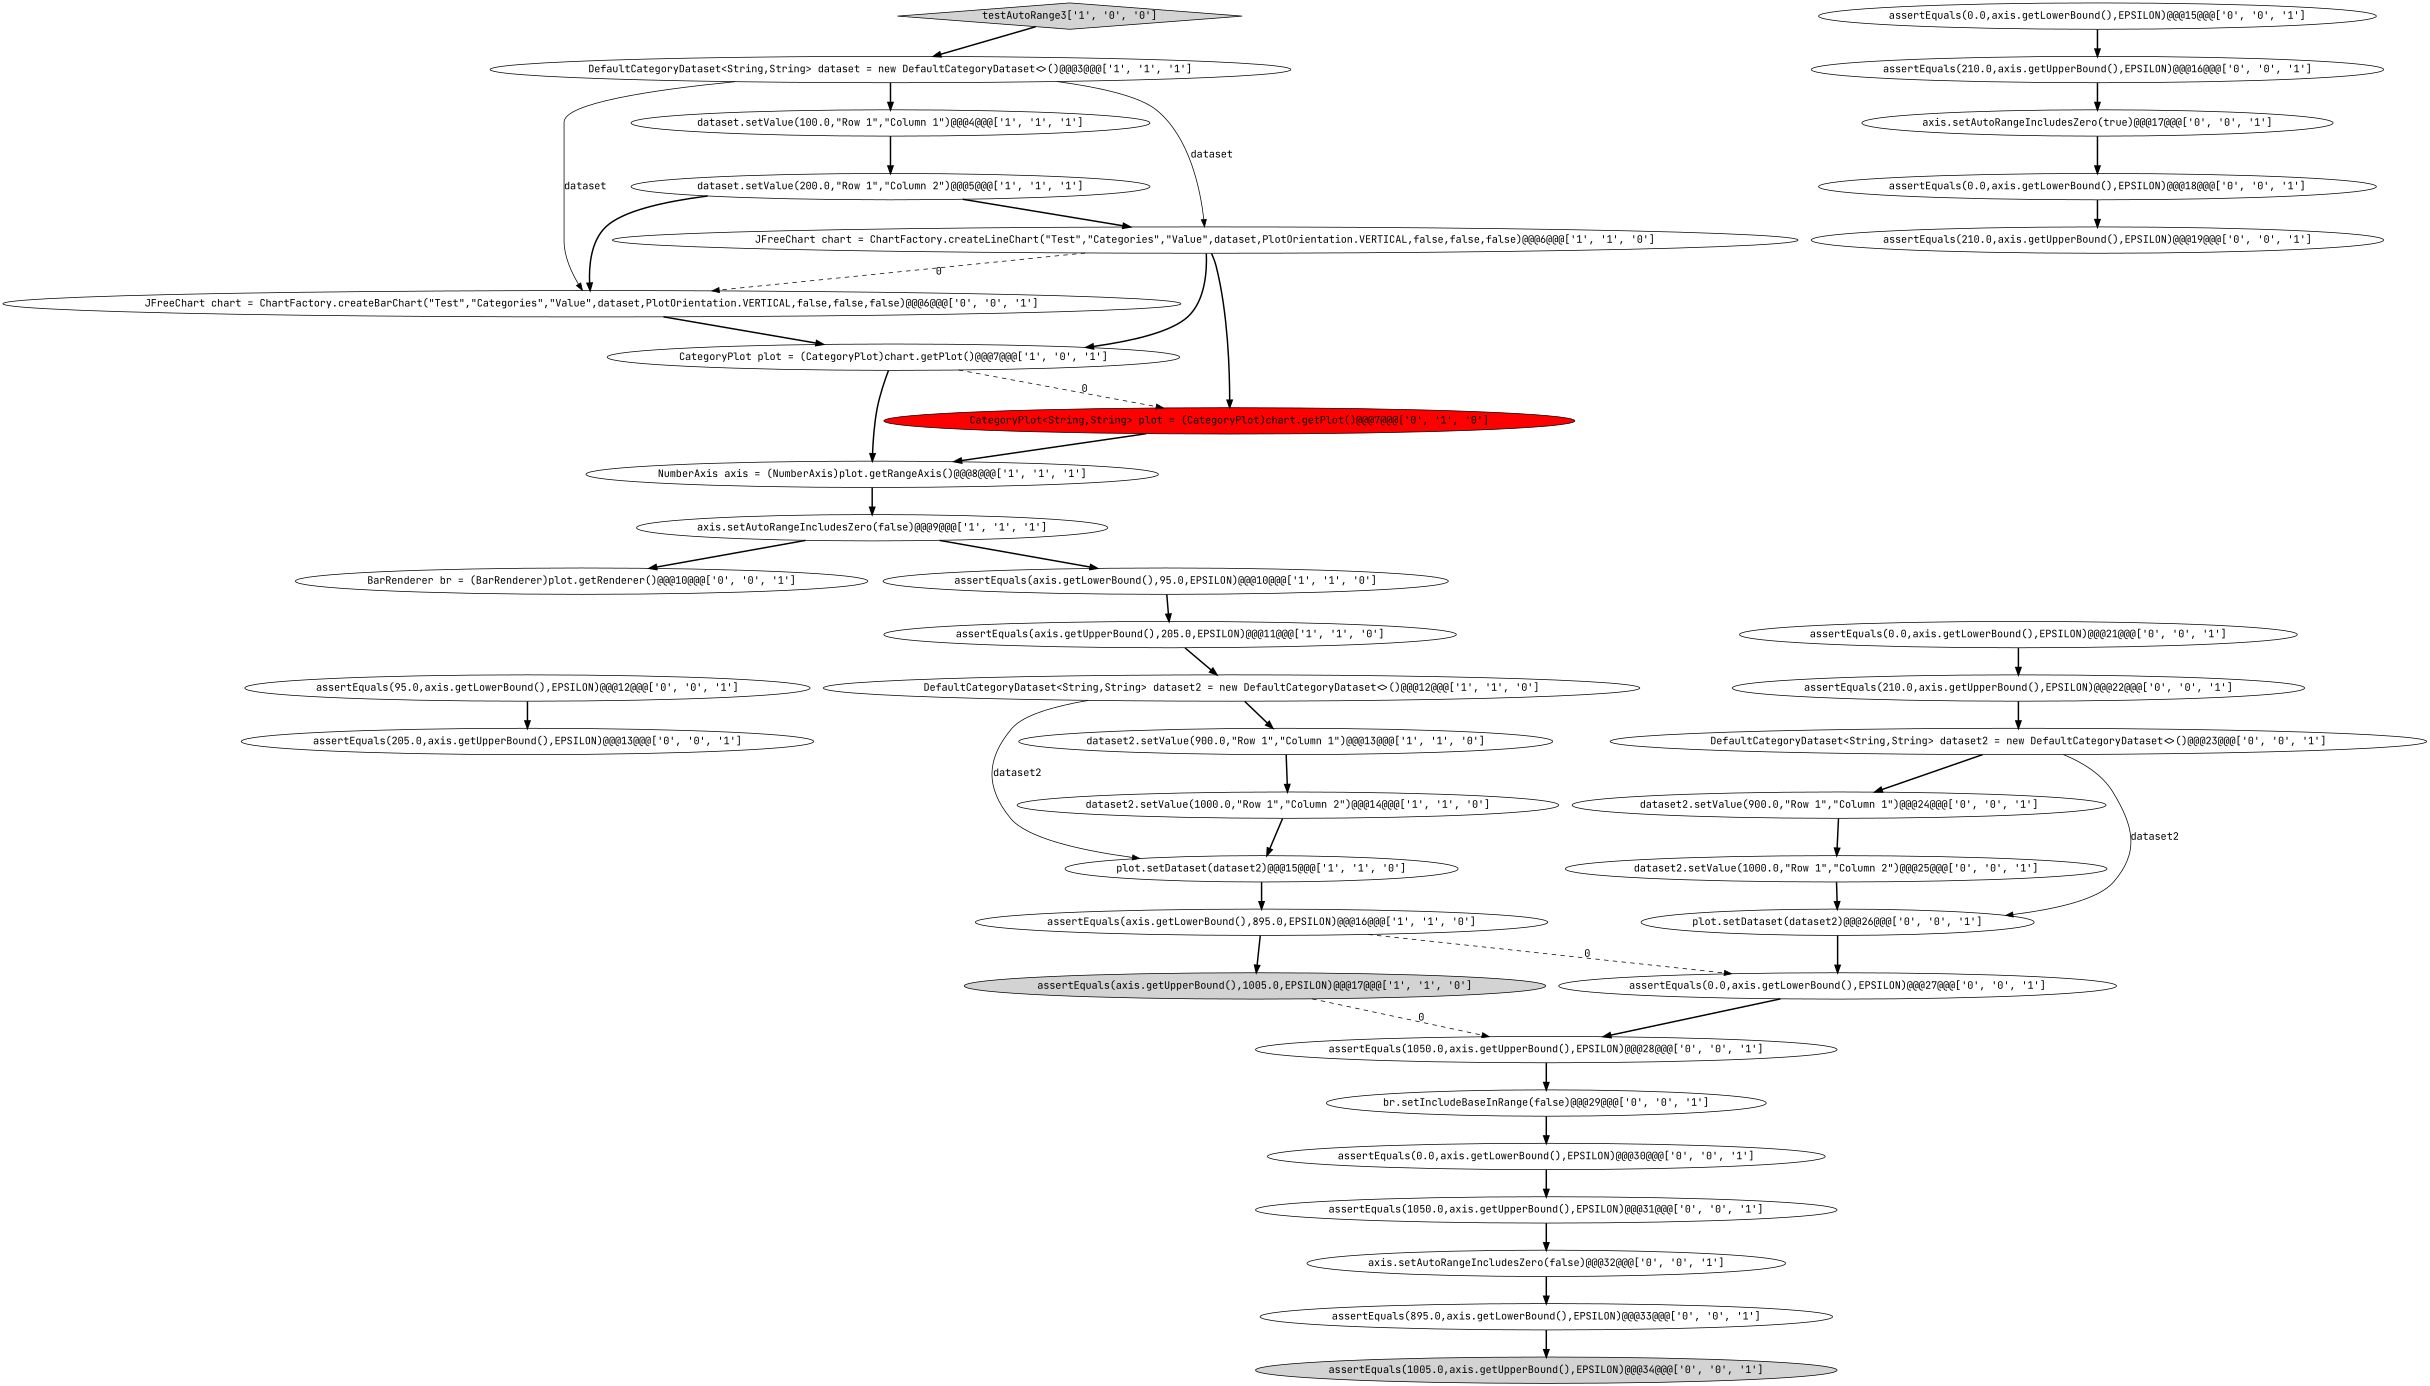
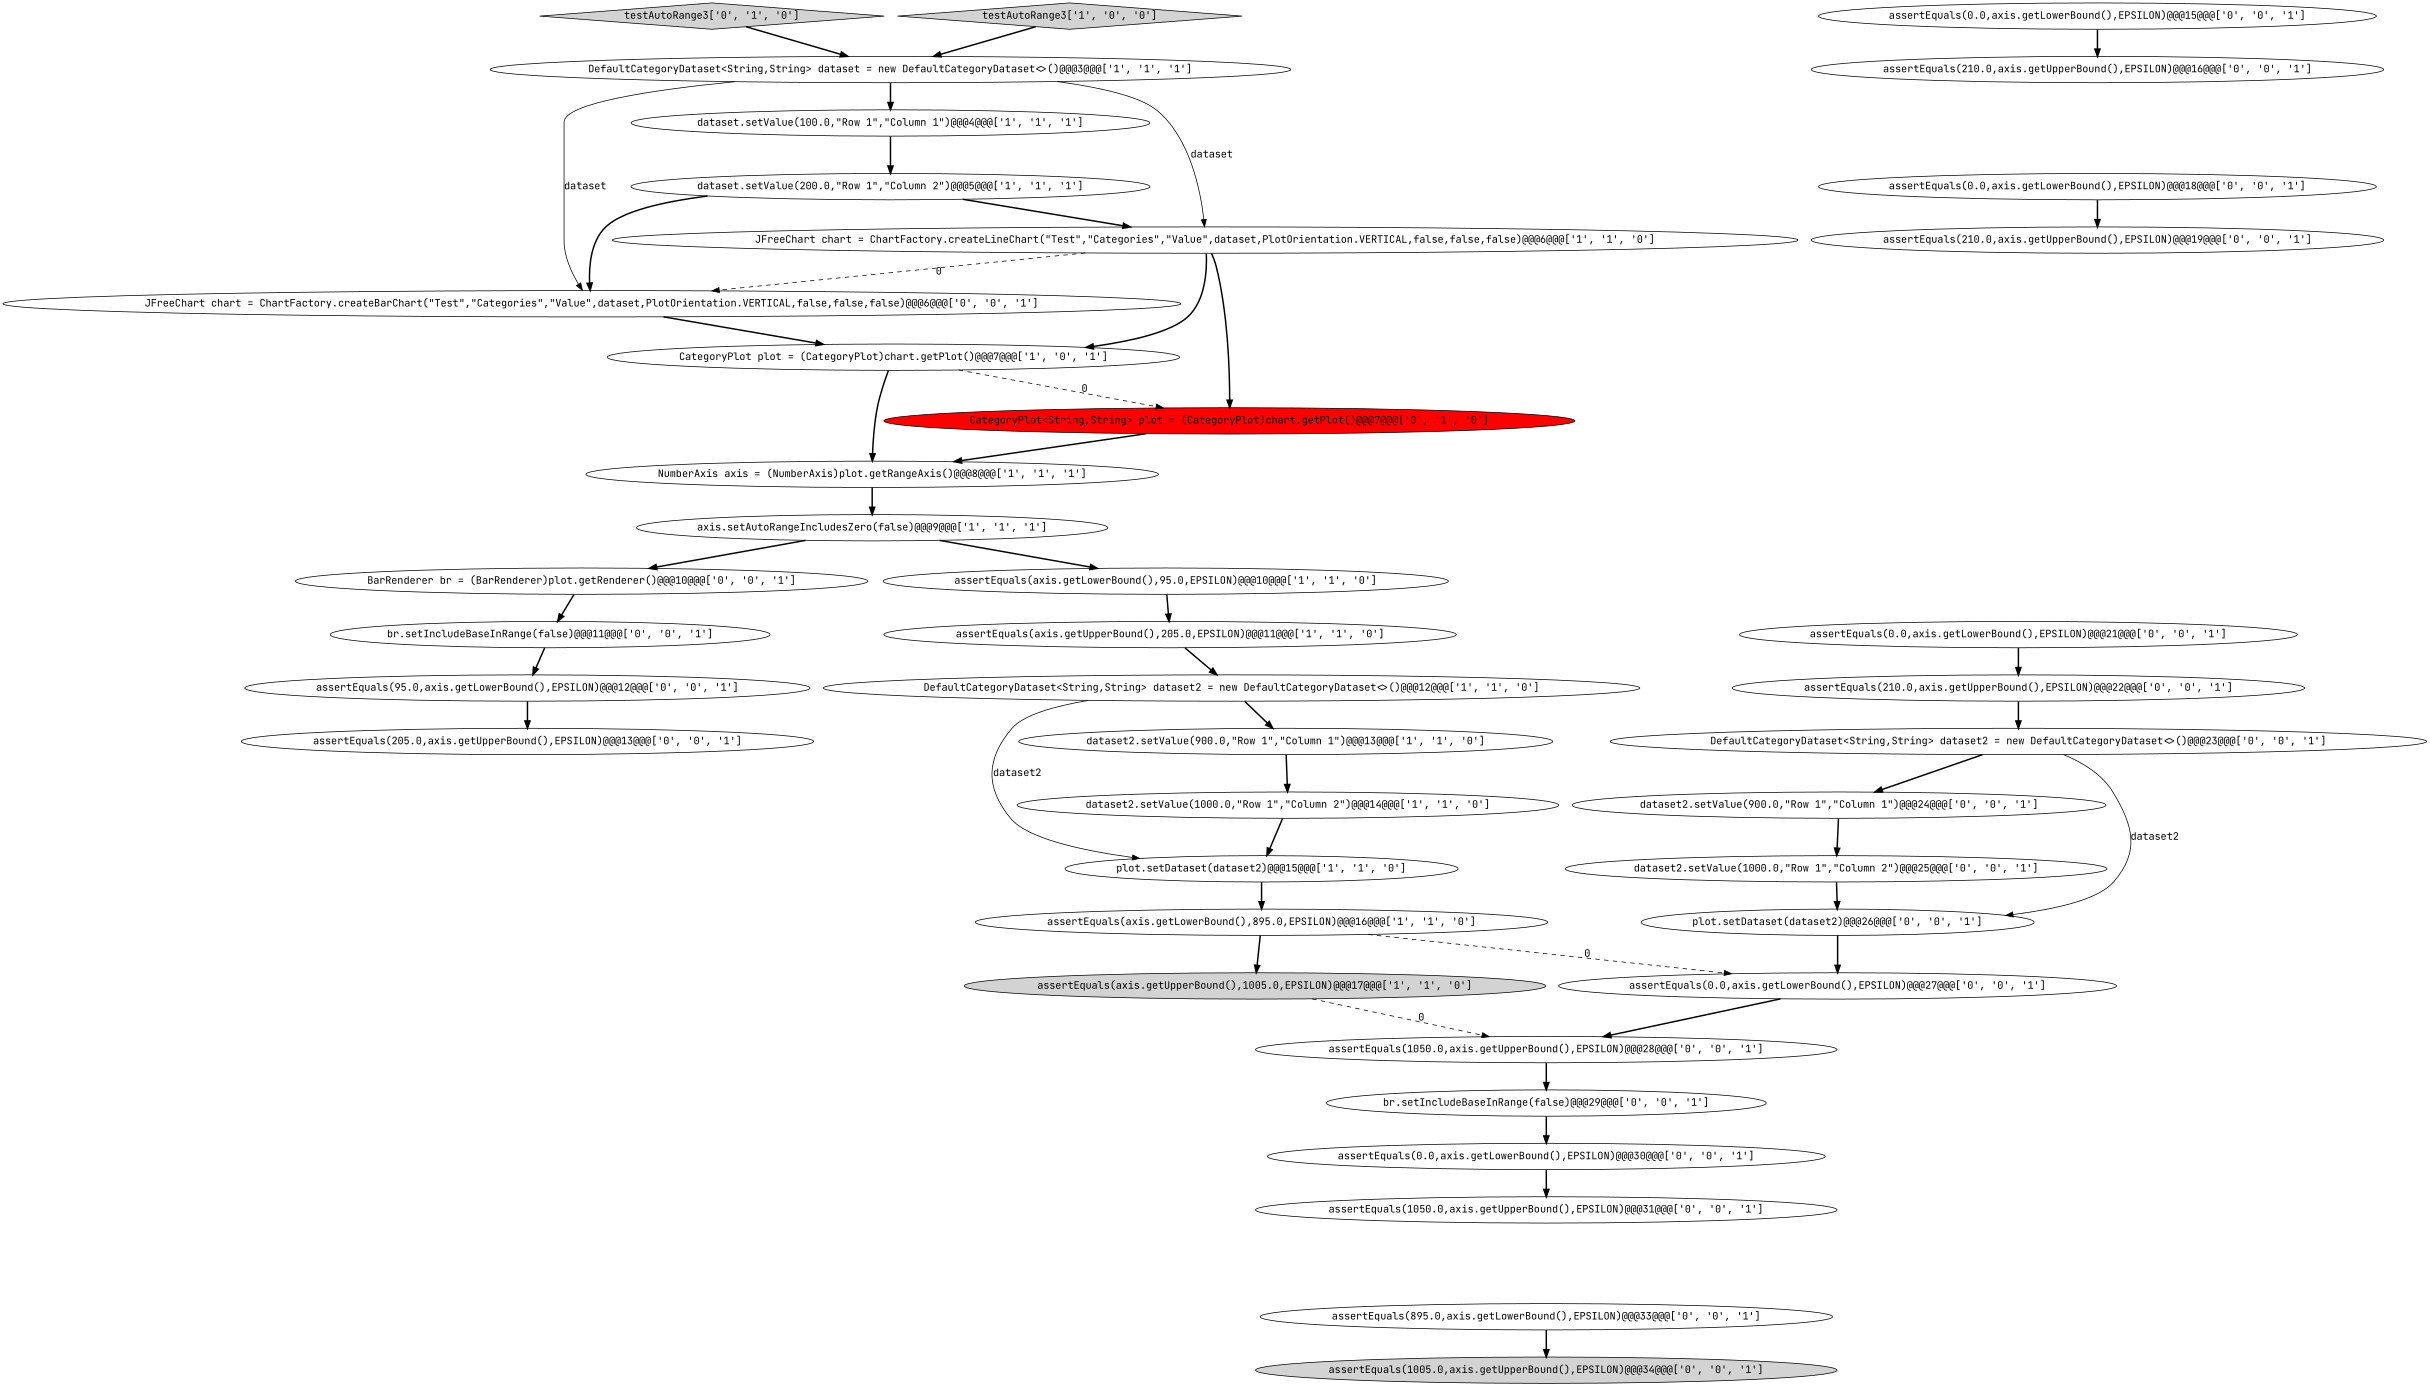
none -> (712, 16)
(2097, 123) -> none
none -> (550, 635)
(1546, 1263) -> none
